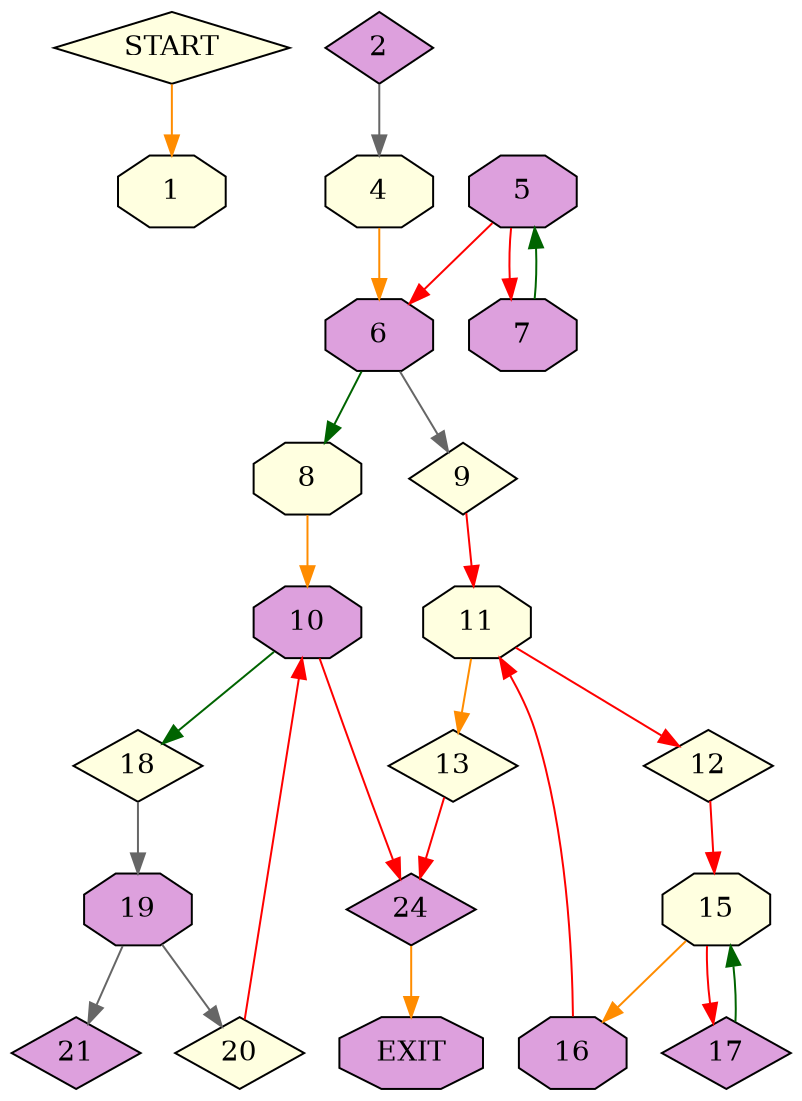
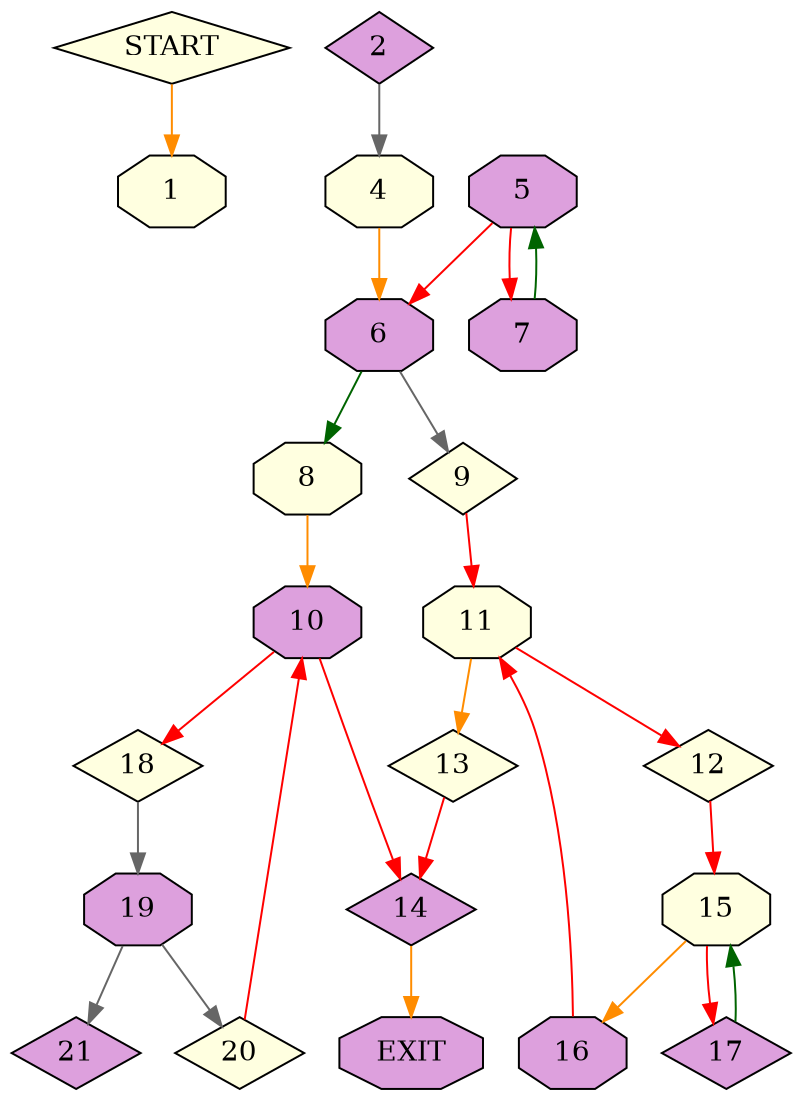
(226, 691) -> (226, 691)
(411, 909) -> (411, 909)
